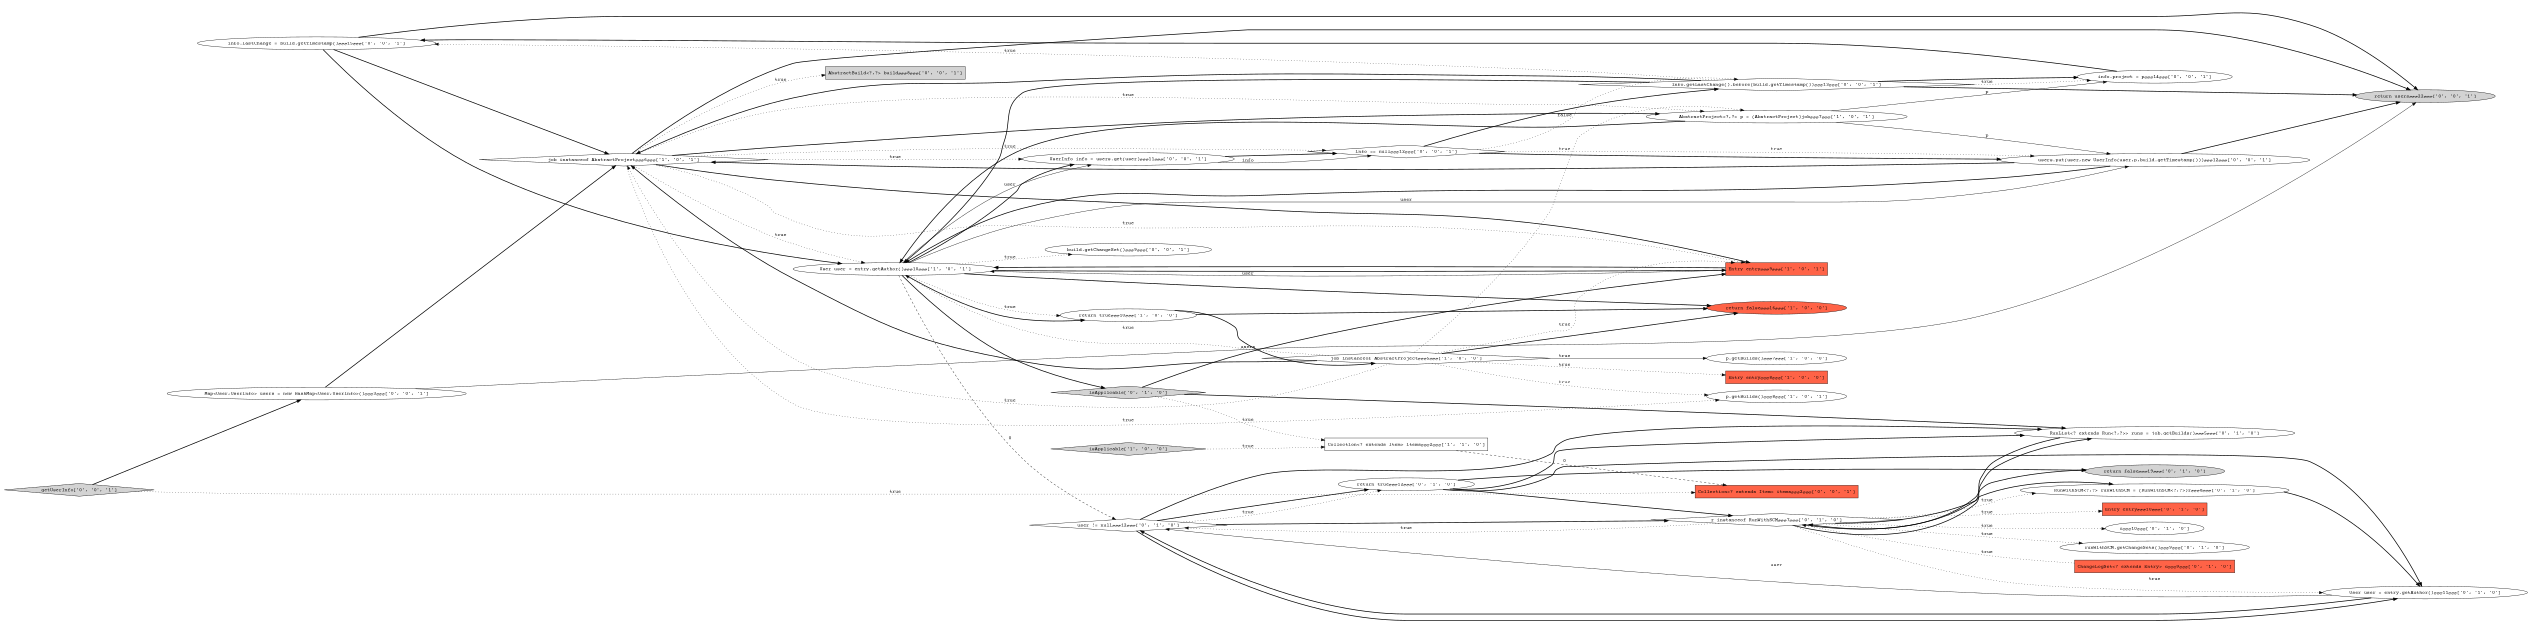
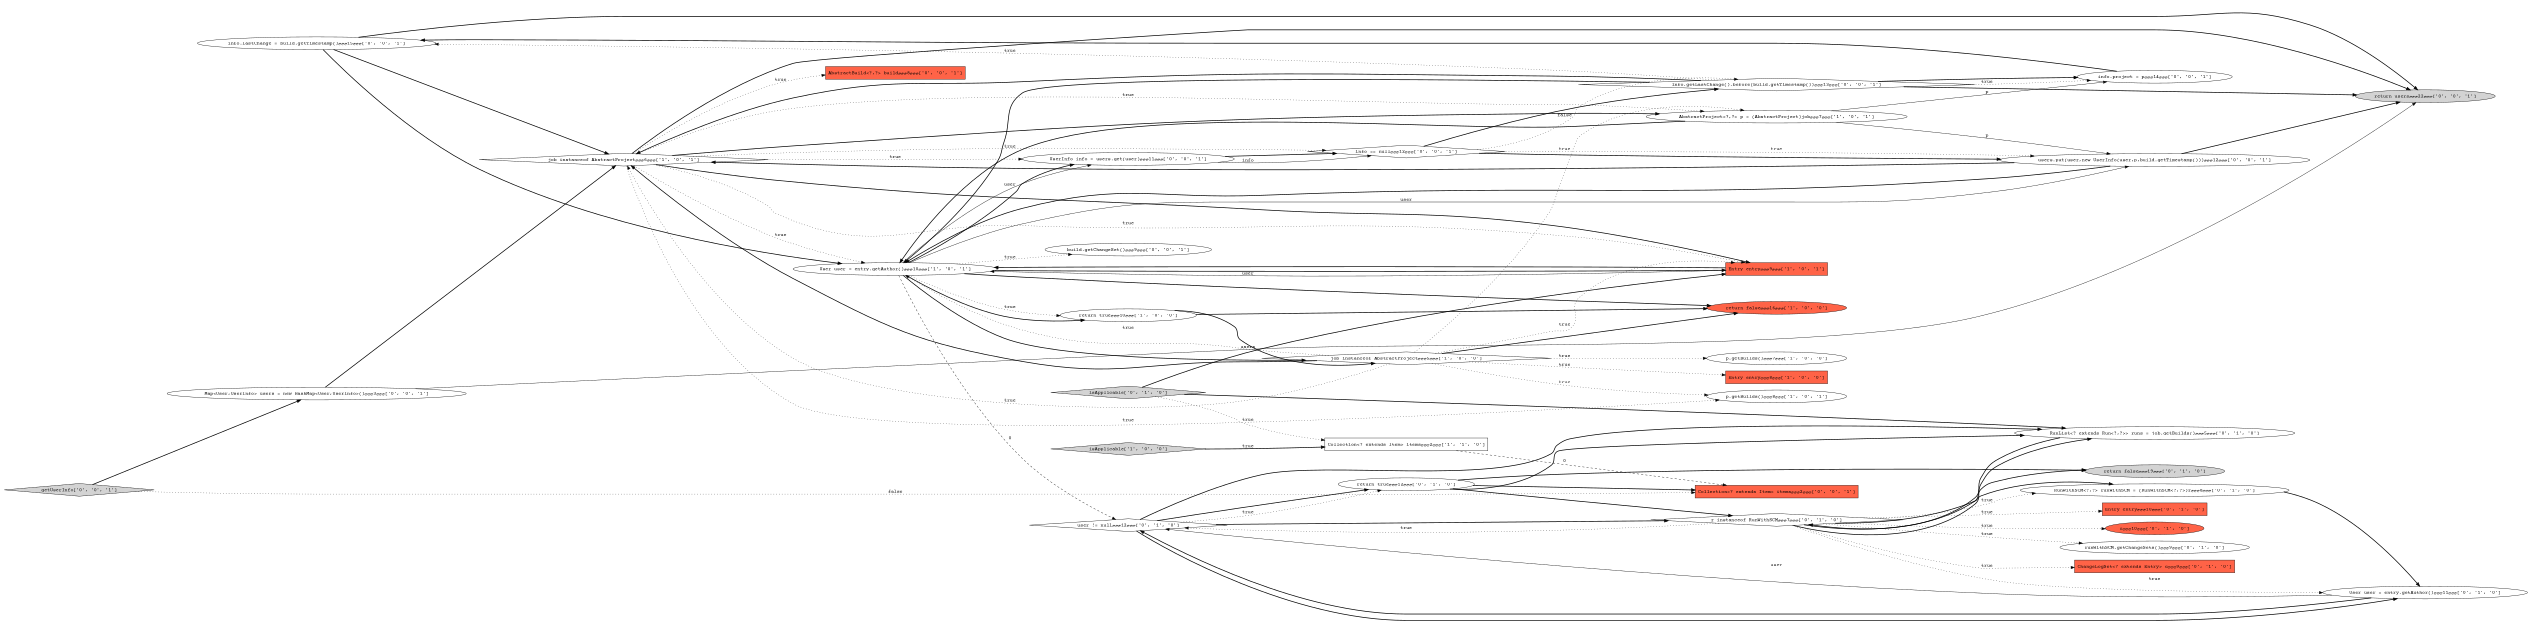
(895, 73) -> (895, 73)
(993, 348) -> (1093, 354)
(1627, 358) -> (1627, 358)
(1263, 448) -> (1263, 448)
(1957, 456) -> (1582, 488)
(895, 491) -> (895, 491)
(2155, 528) -> (2155, 528)
(1939, 549) -> (1931, 560)
